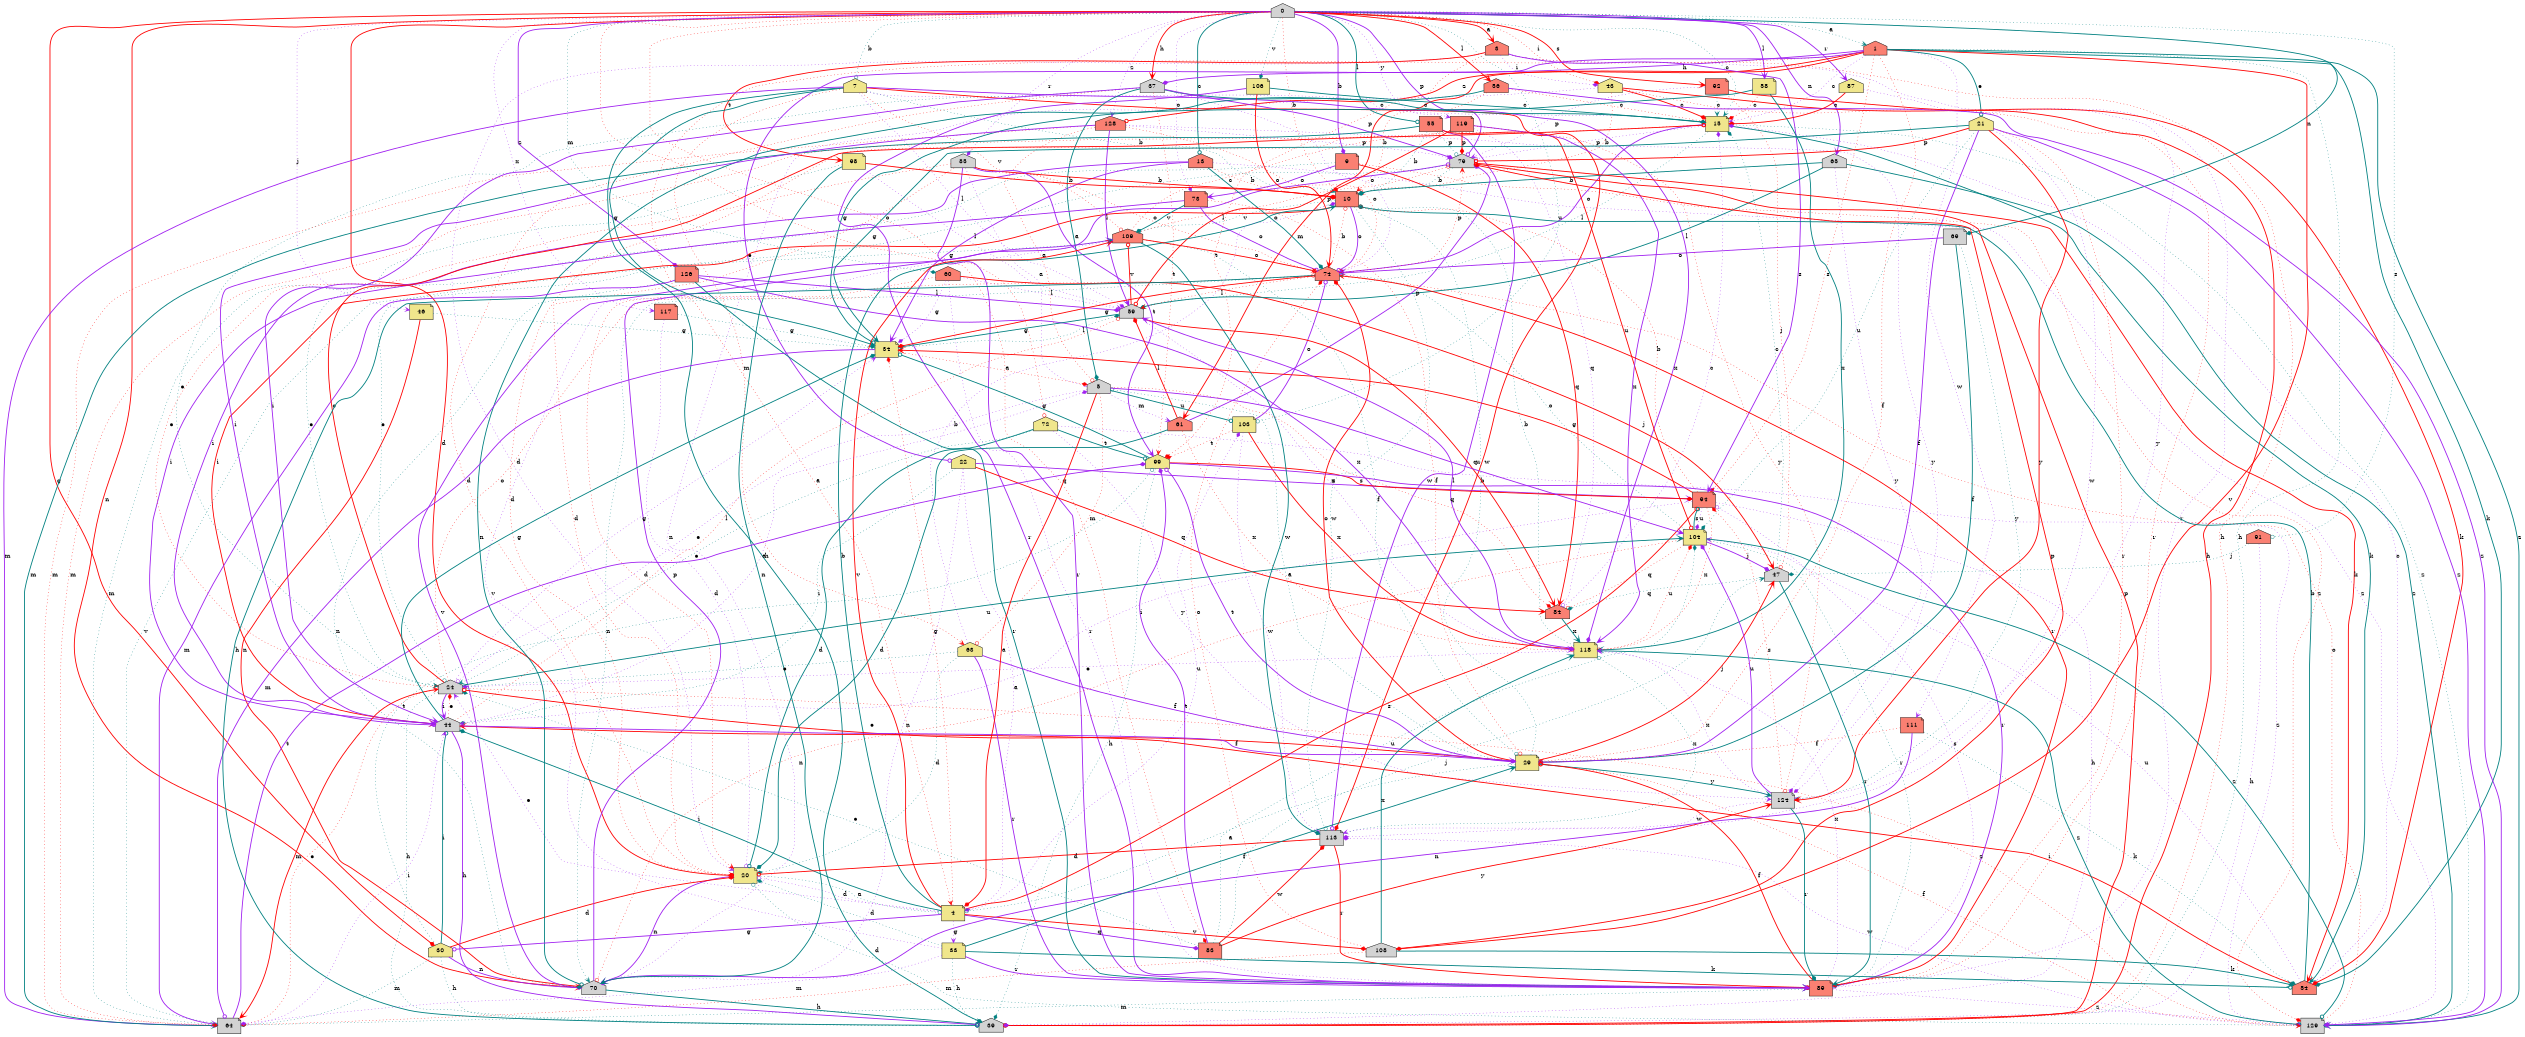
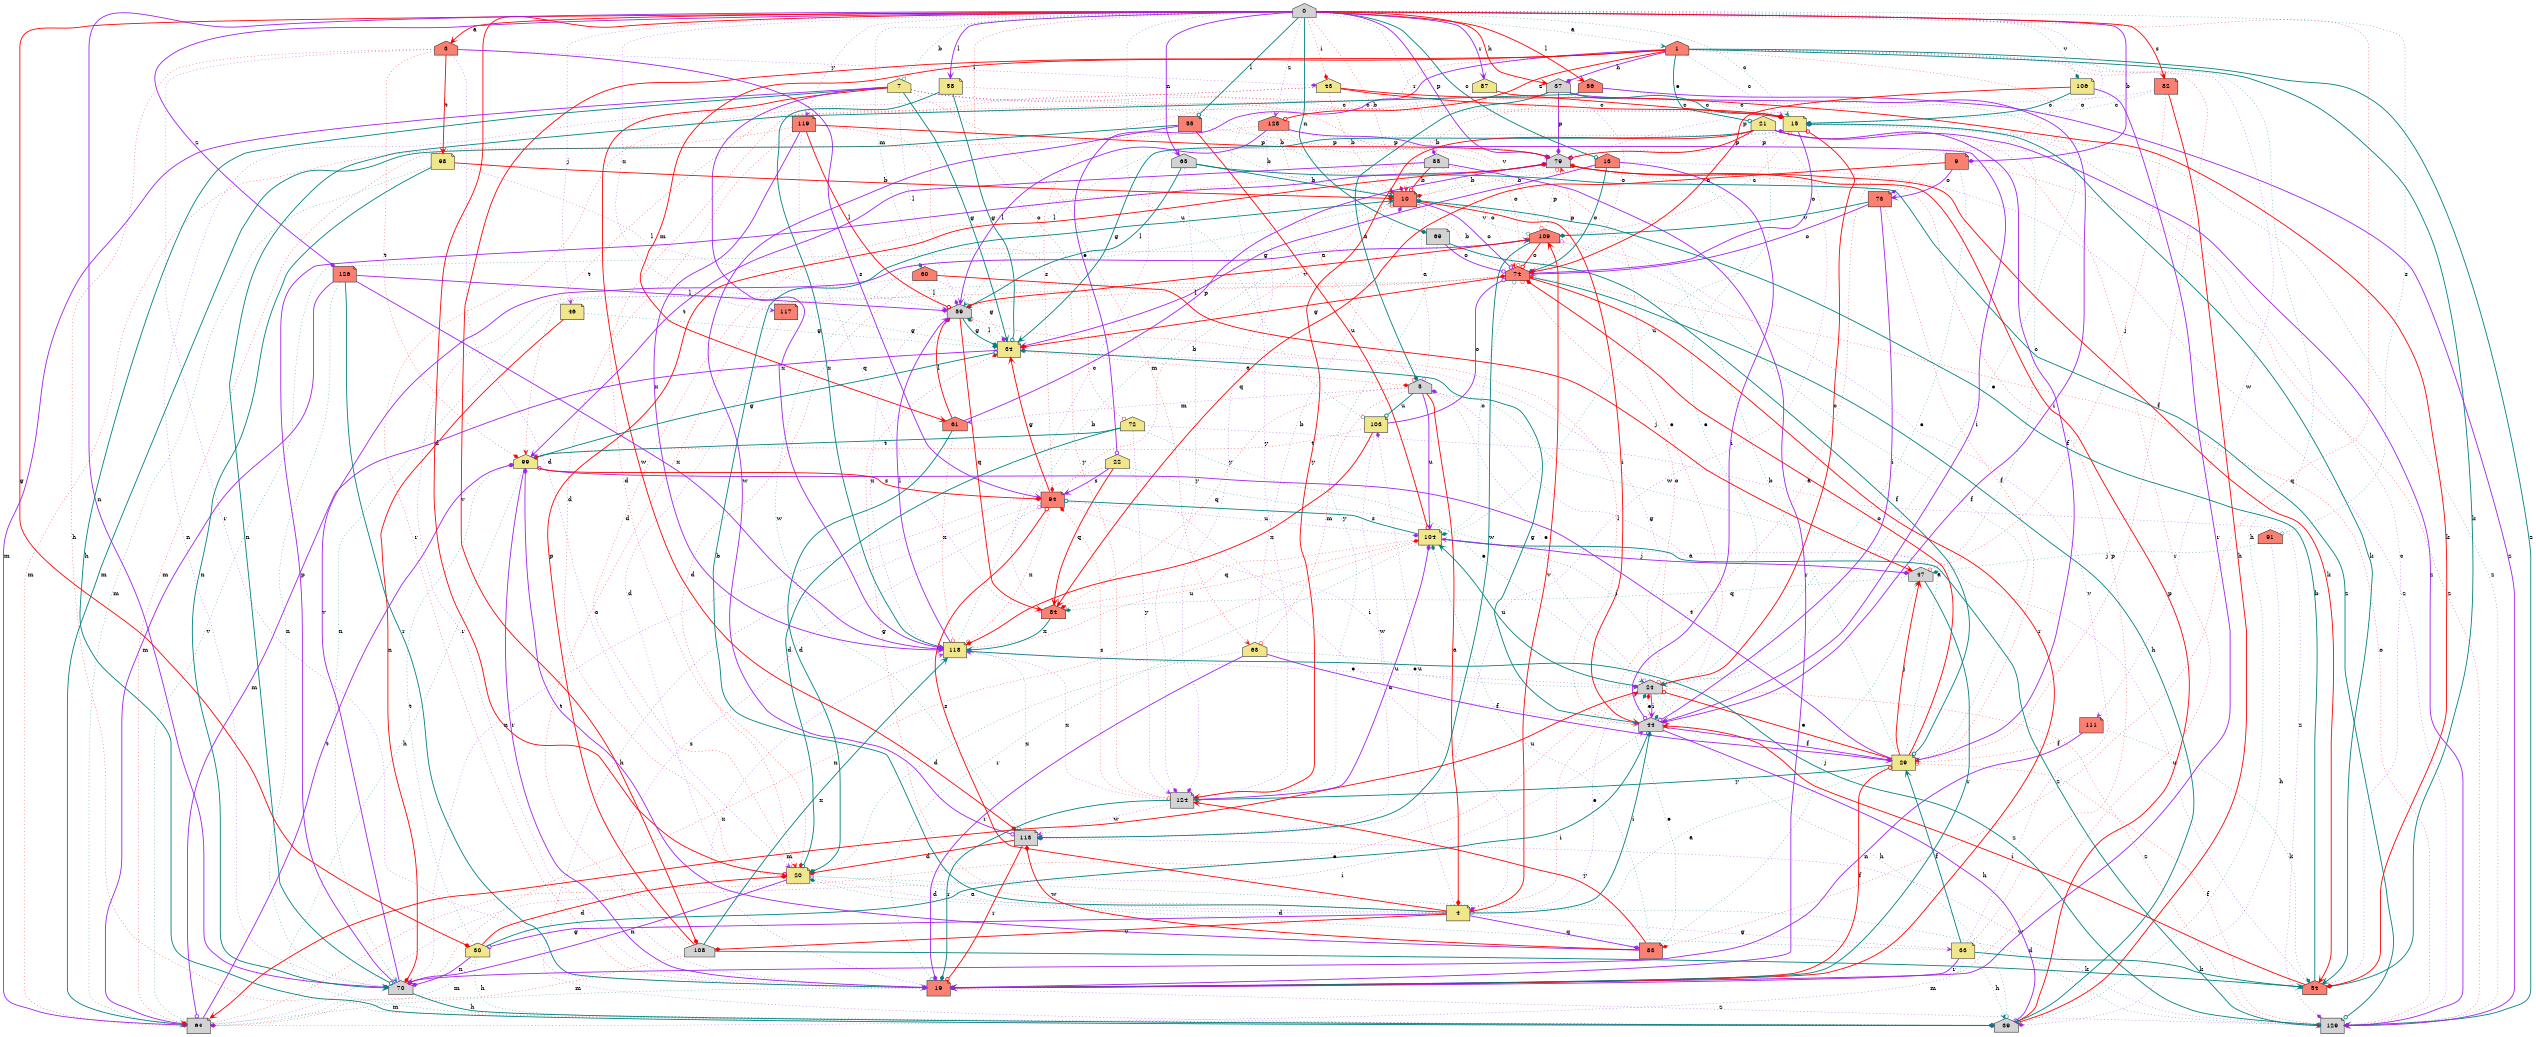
(1717, 86) -> (2166, 86)
(132, 97) -> (129, 13)
none -> (2069, 437)
(1821, 988) -> (939, 988)
